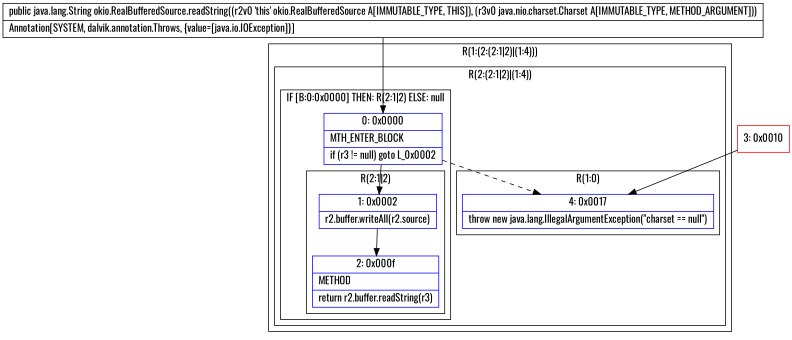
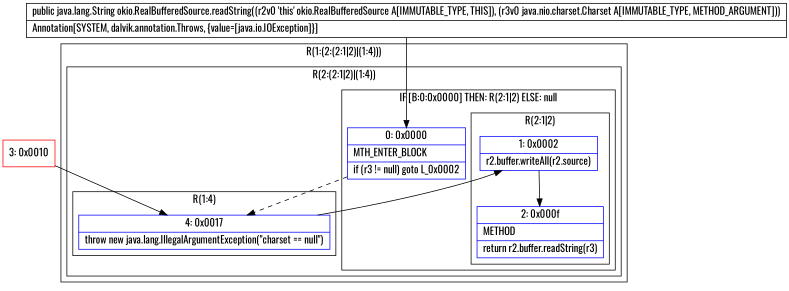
(380, 176) -> (407, 197)
(588, 179) -> (204, 200)
